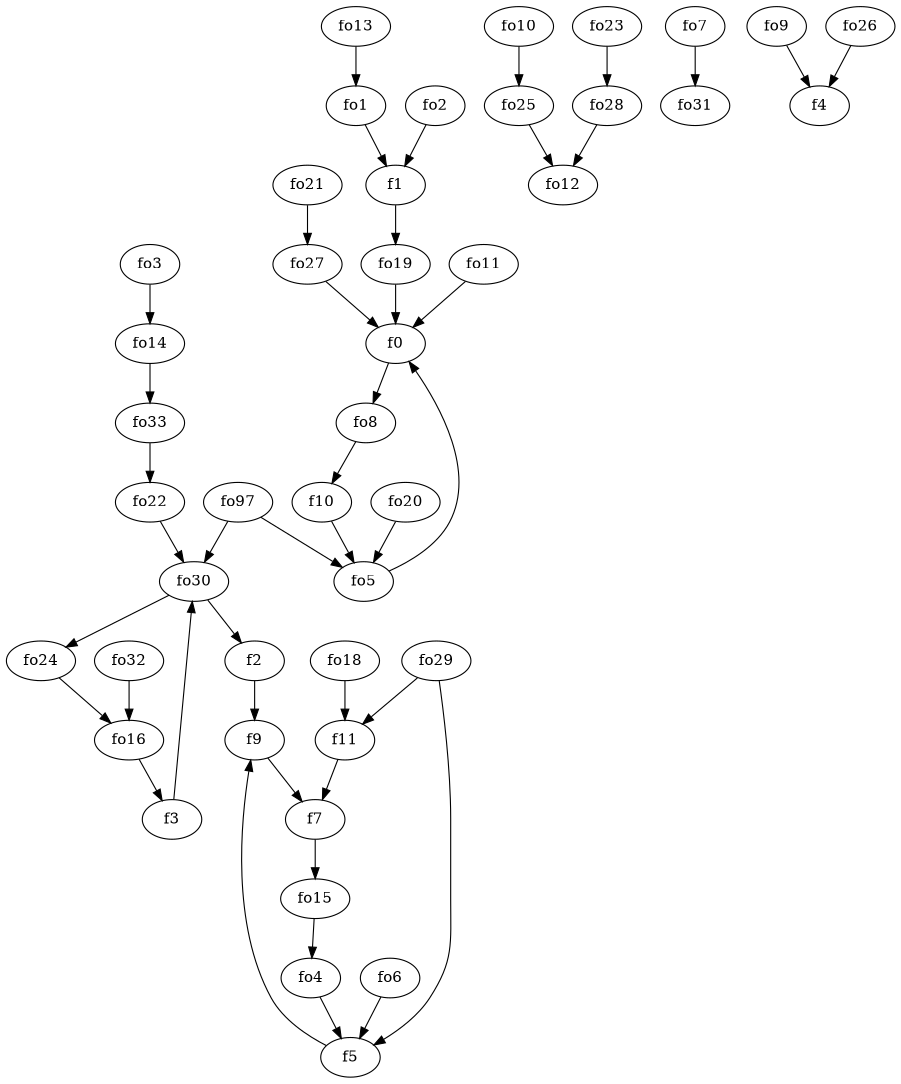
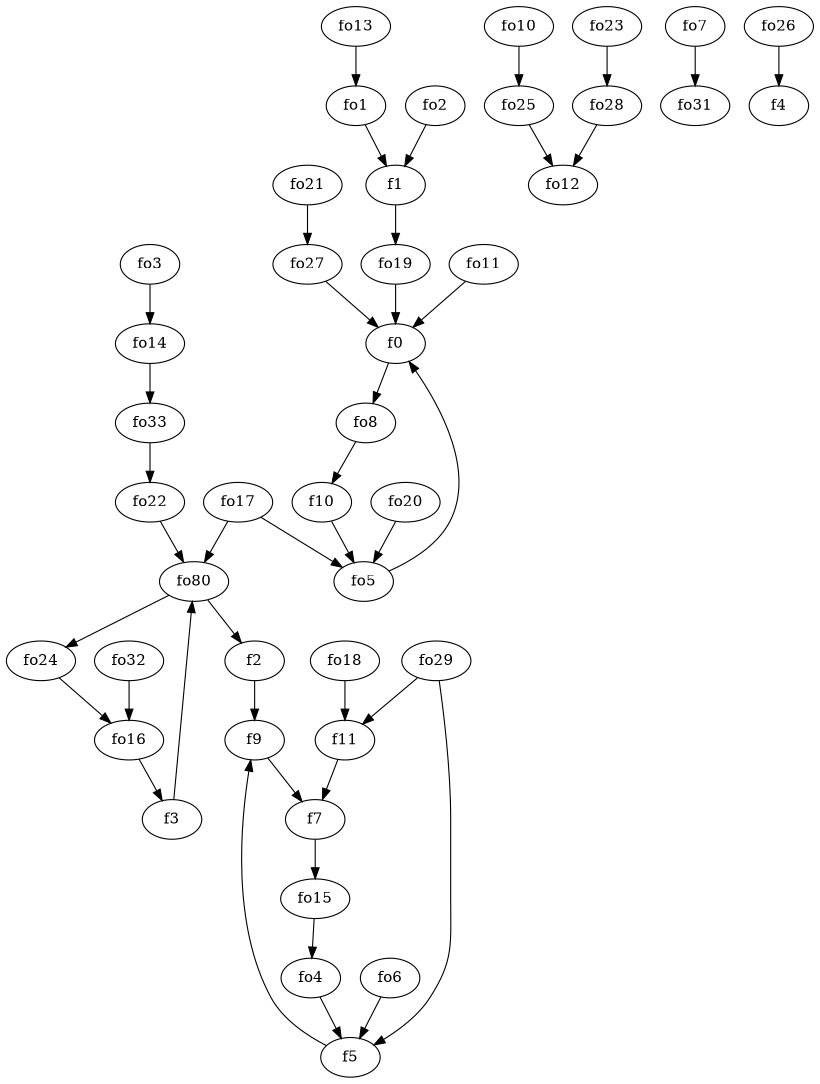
(777, 26) -> none
(238, 502) -> (238, 502)
(194, 582) -> (194, 582)
